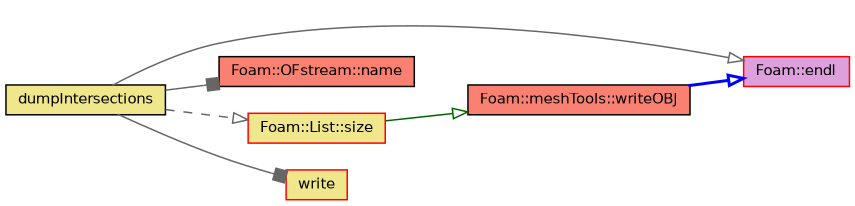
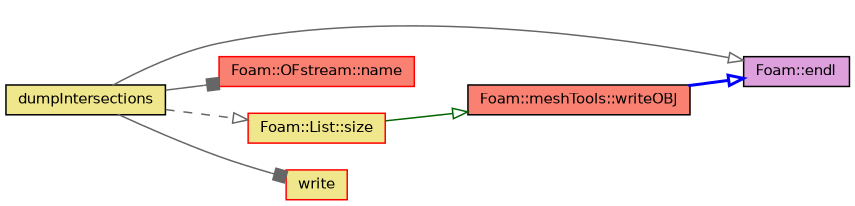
(317, 72) -> (317, 72)
(797, 72) -> (797, 72)
